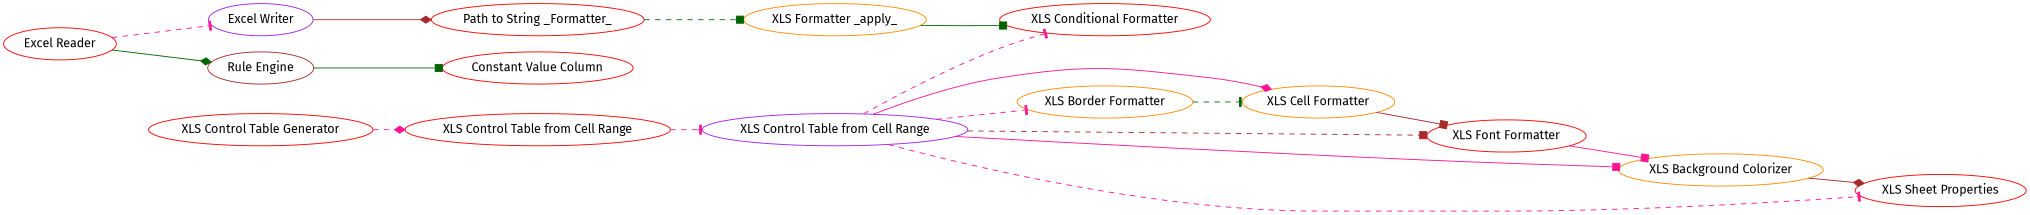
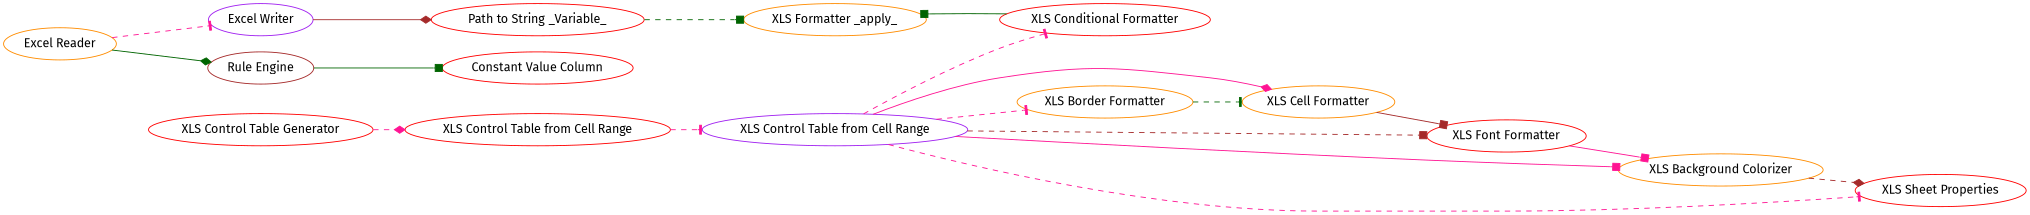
(538, 20) -> (538, 20)
(959, 26) -> (968, 14)
(60, 44) -> (60, 44)
(1831, 180) -> (1831, 180)
